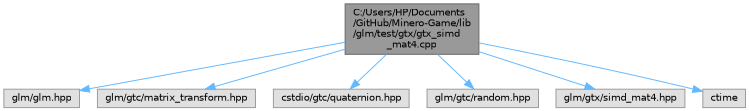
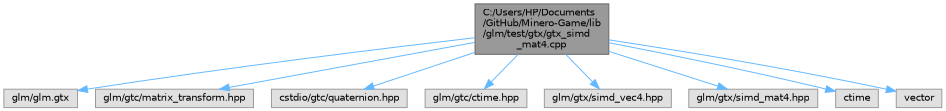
(42, 98) -> (41, 98)
(483, 98) -> (476, 98)
none -> (608, 98)
none -> (919, 98)
